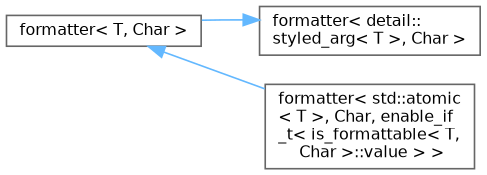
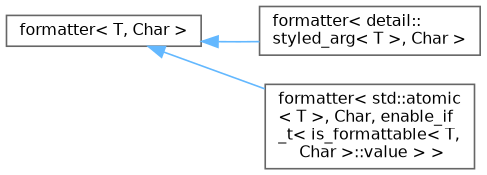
(223, 20) -> (239, 42)
